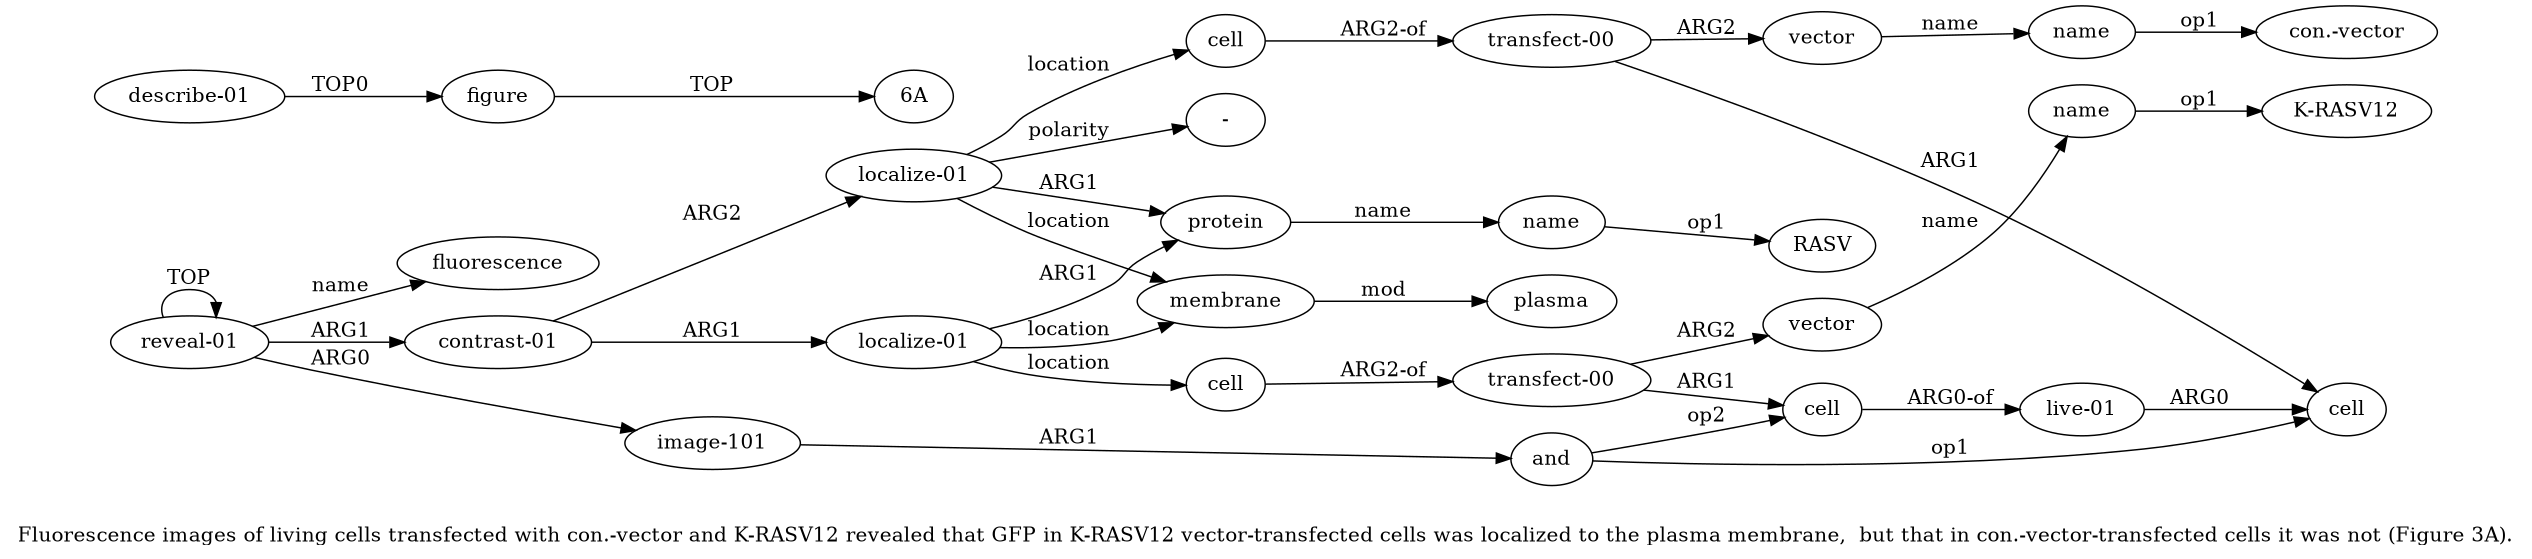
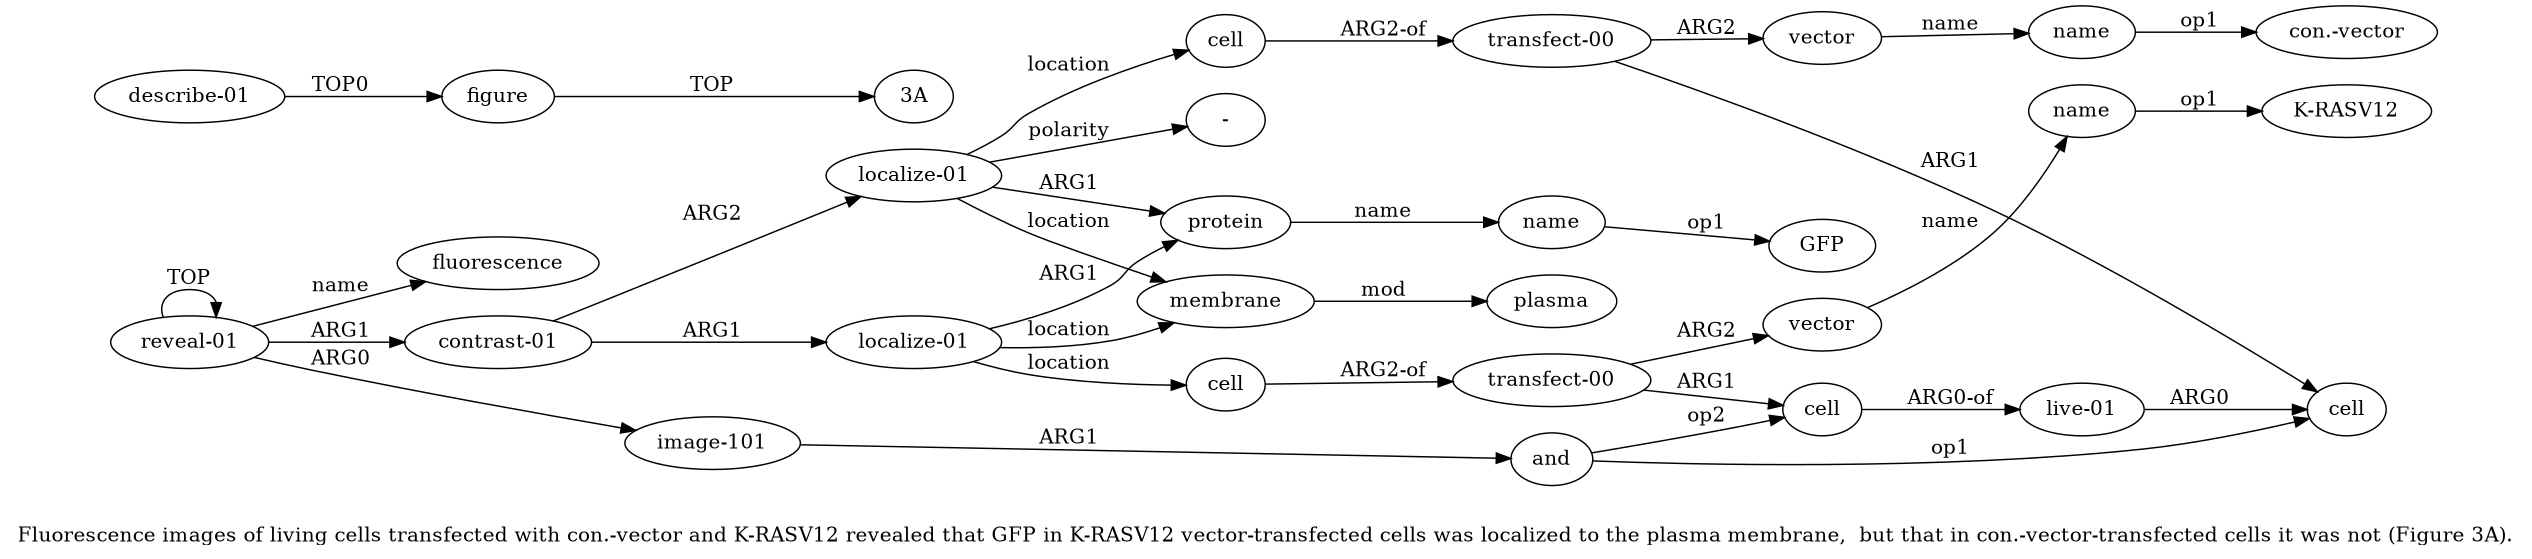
(914, 97) -> (914, 97)
(1822, 246) -> (1822, 246)
